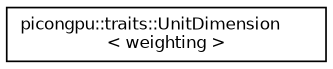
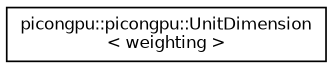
(166, 34) -> (166, 34)
